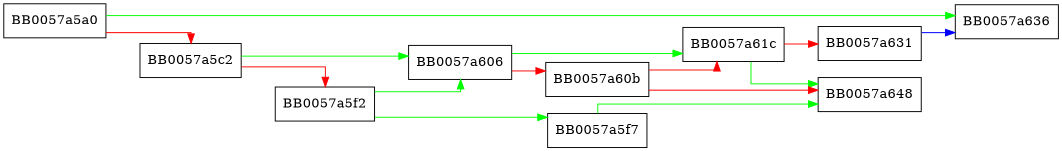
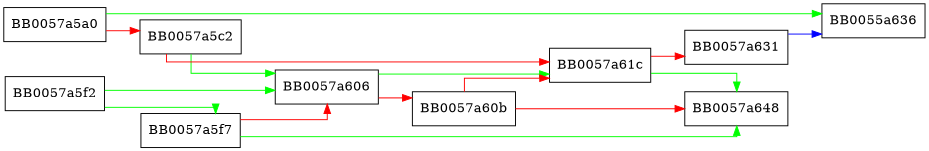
(1007, 22) -> (873, 21)
(289, 67) -> (349, 62)
none -> (287, 120)
